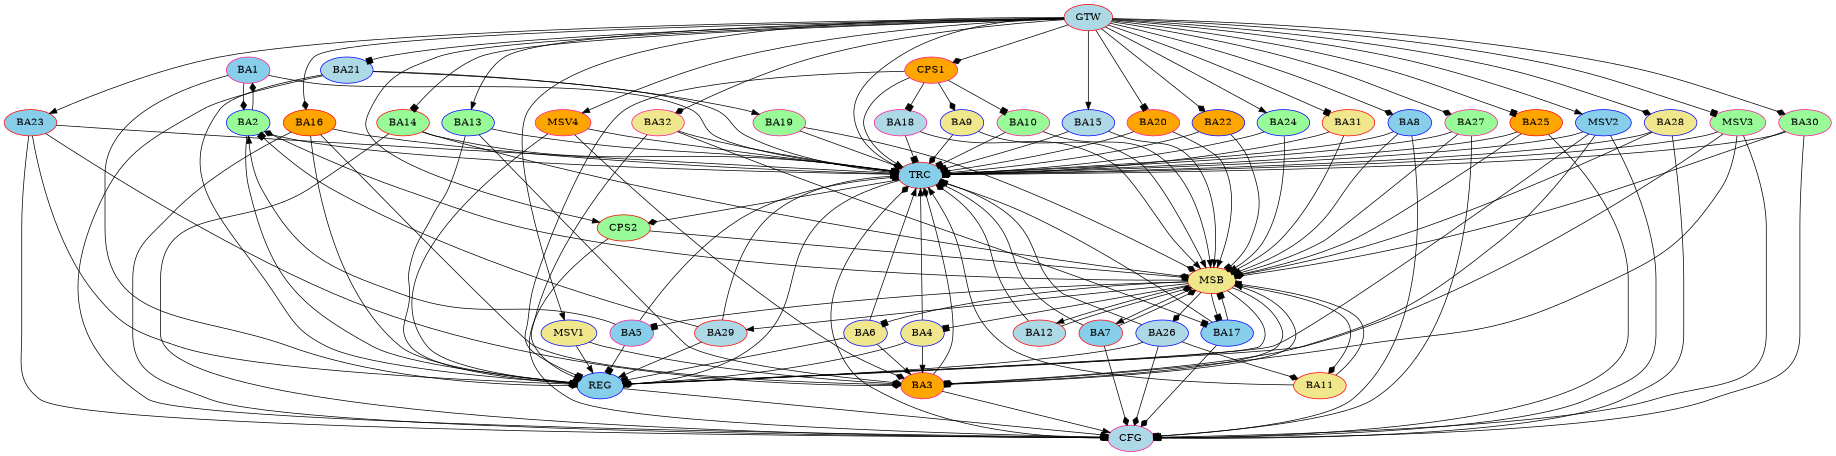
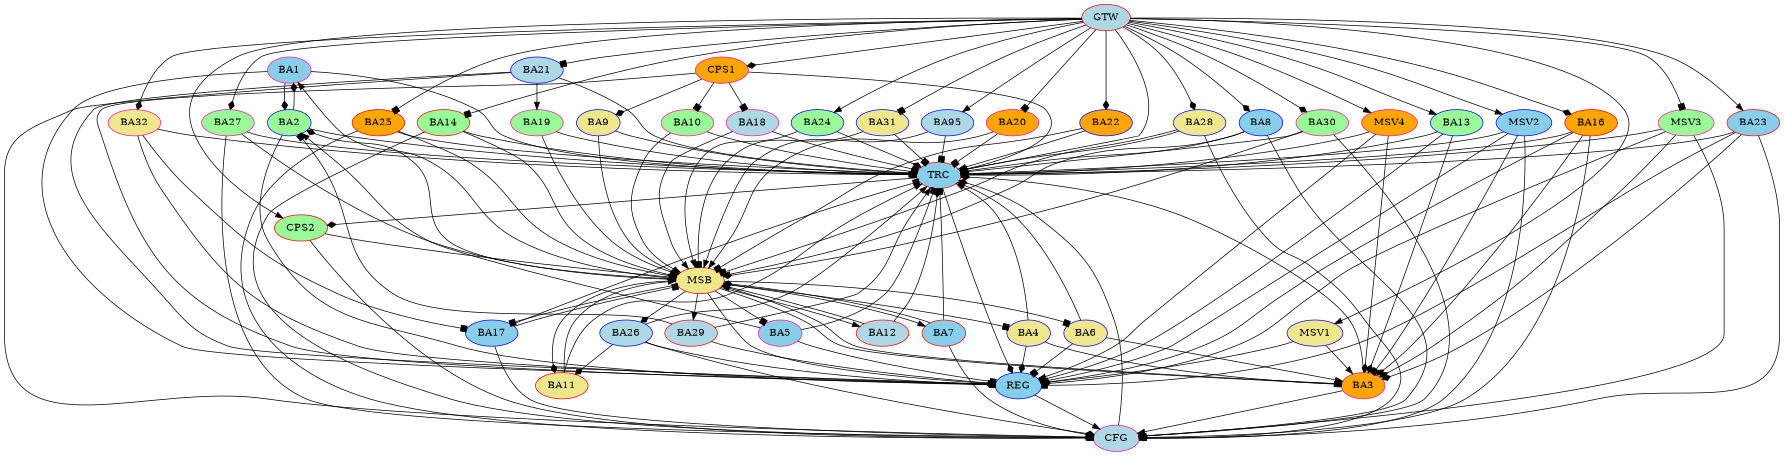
(1088, 123) -> (948, 123)
(1348, 123) -> (883, 123)
none -> (477, 205)
(1330, 304) -> (576, 320)
